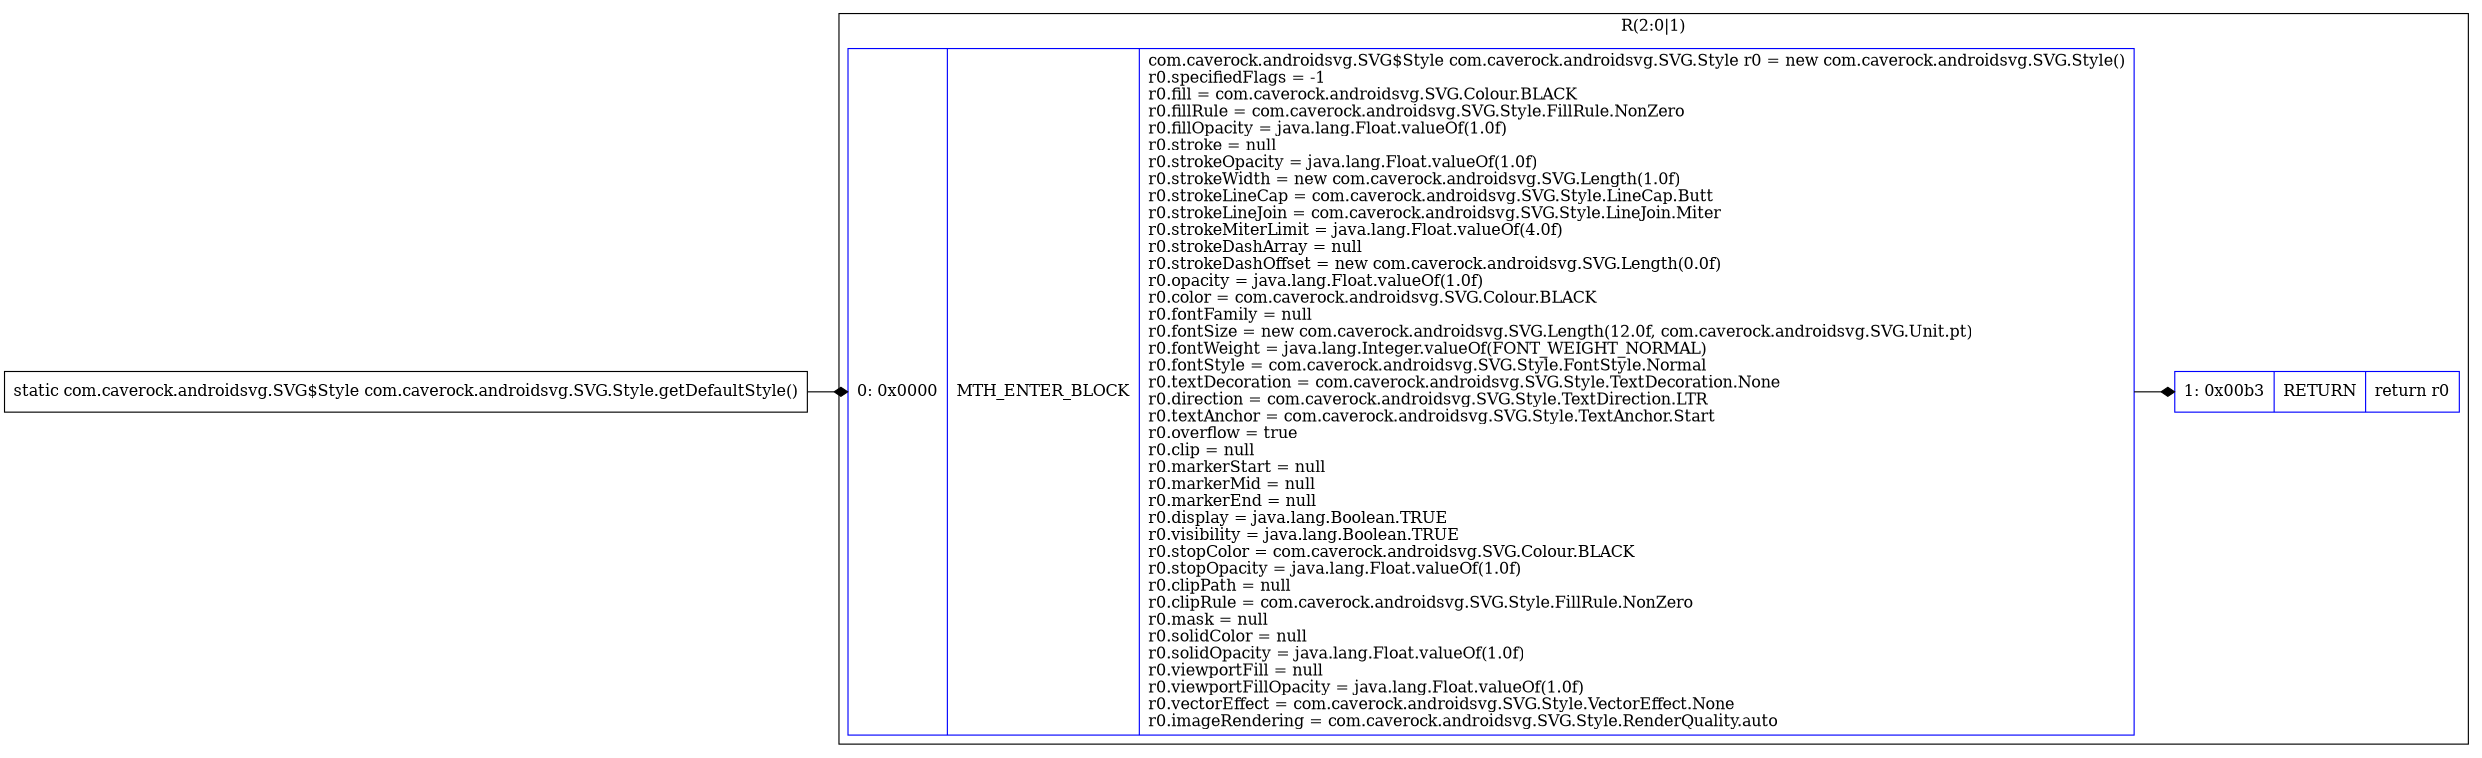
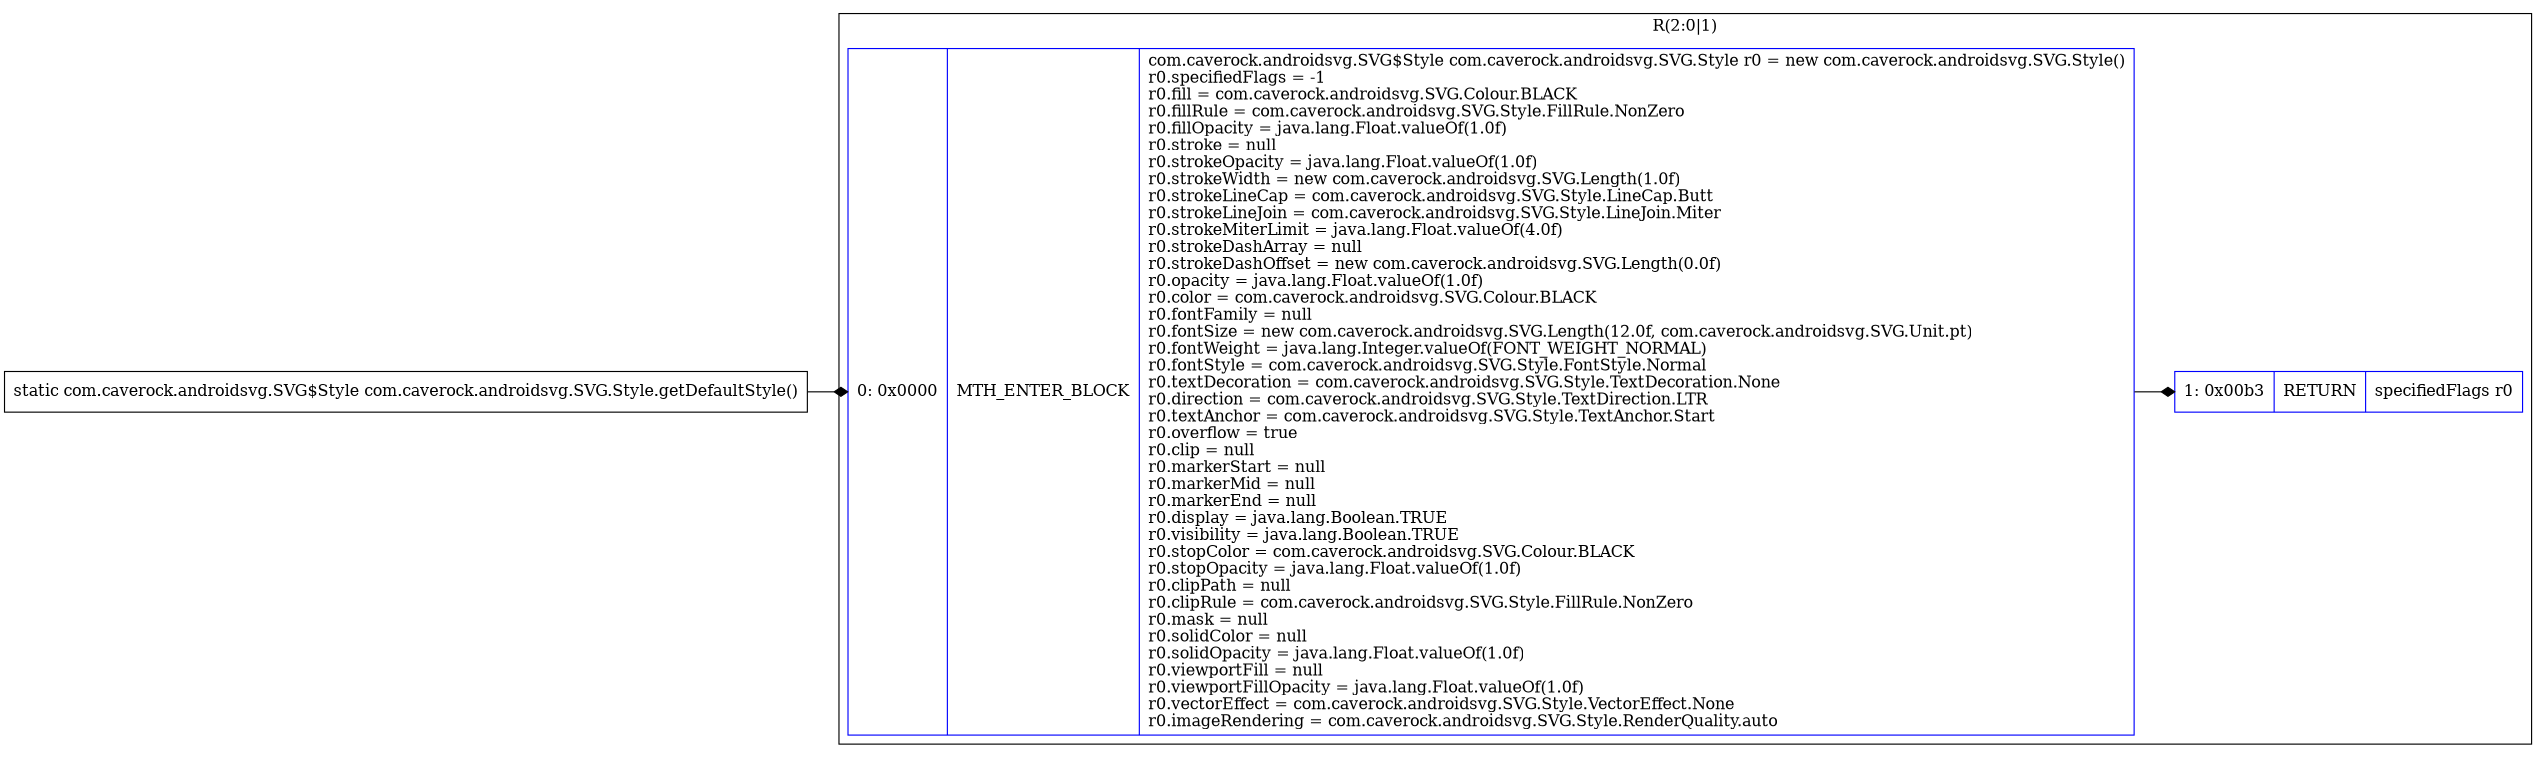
(2412, 391) -> (2444, 391)
